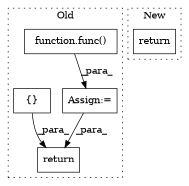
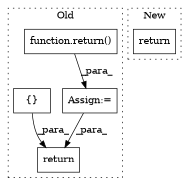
(71, 42) -> (71, 42)
